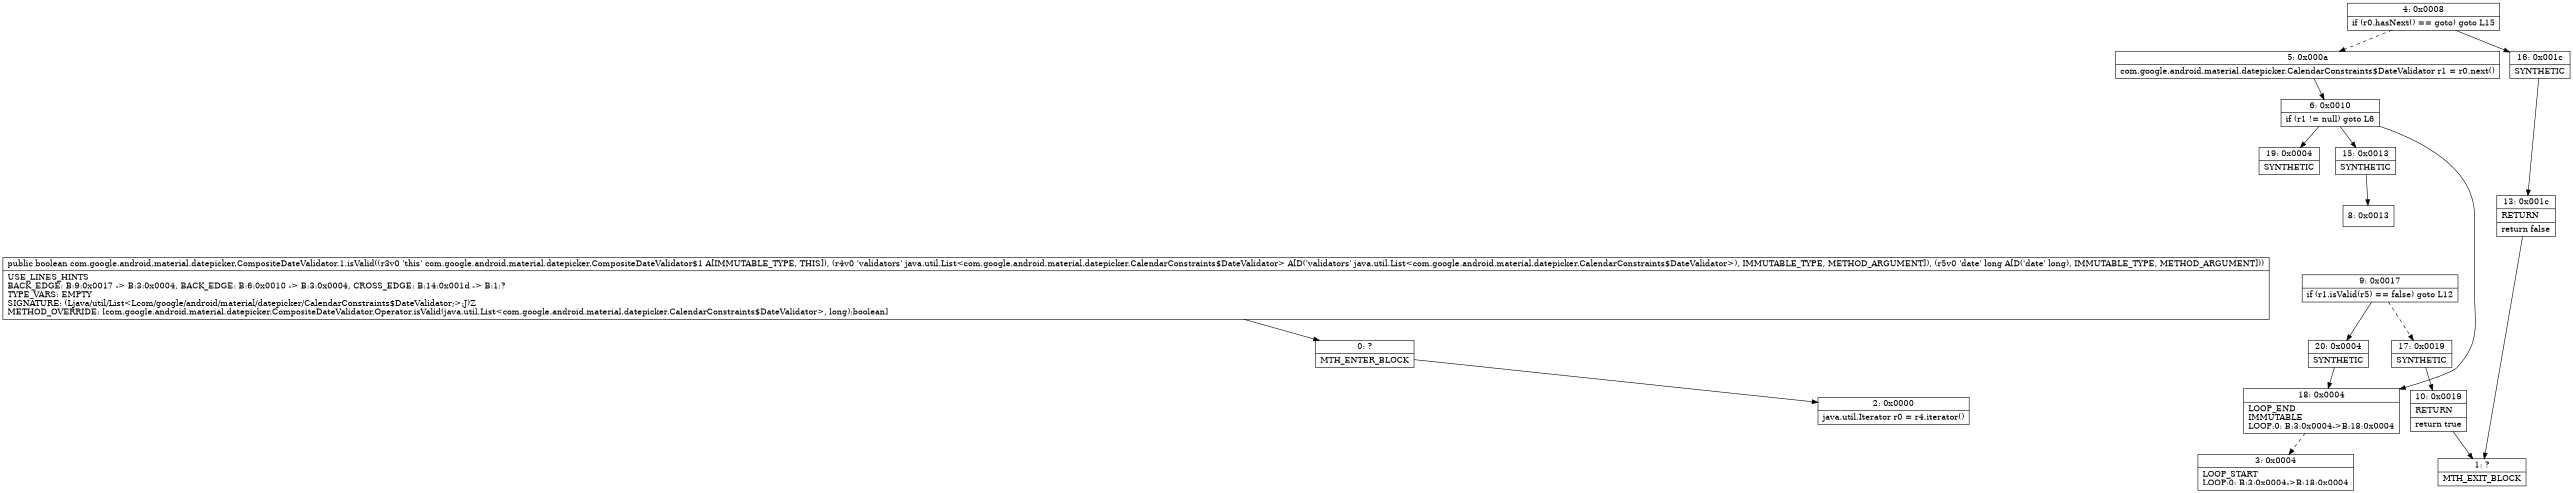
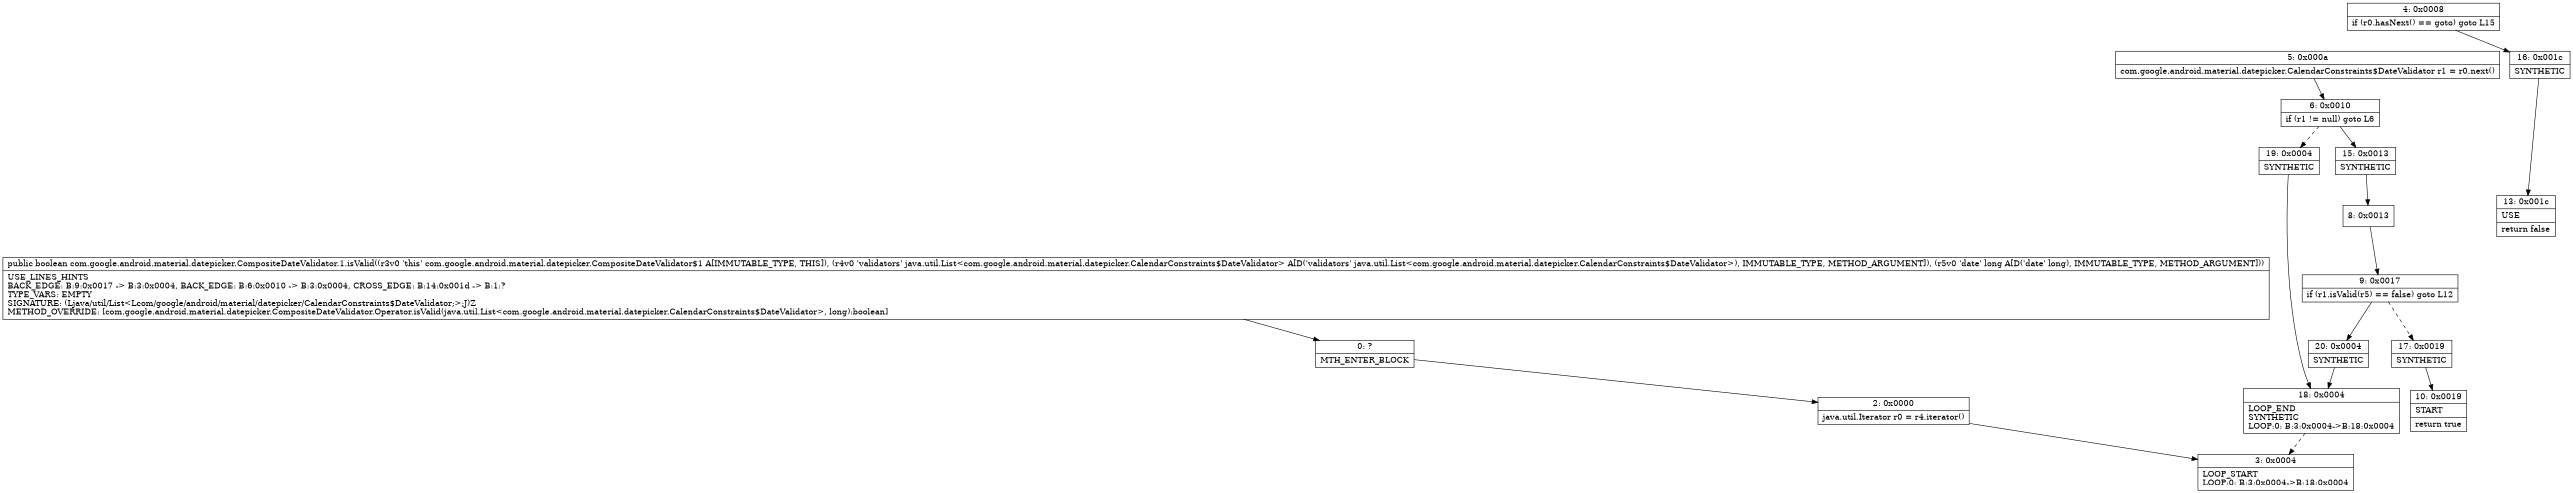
(2368, 40) -> none
(2312, 135) -> (2312, 135)
(2520, 215) -> (2511, 215)
none -> (2374, 248)
(2474, 252) -> (2289, 280)
(2434, 410) -> (2429, 410)
(2276, 418) -> (2274, 418)
none -> (2081, 441)
(2482, 472) -> none
